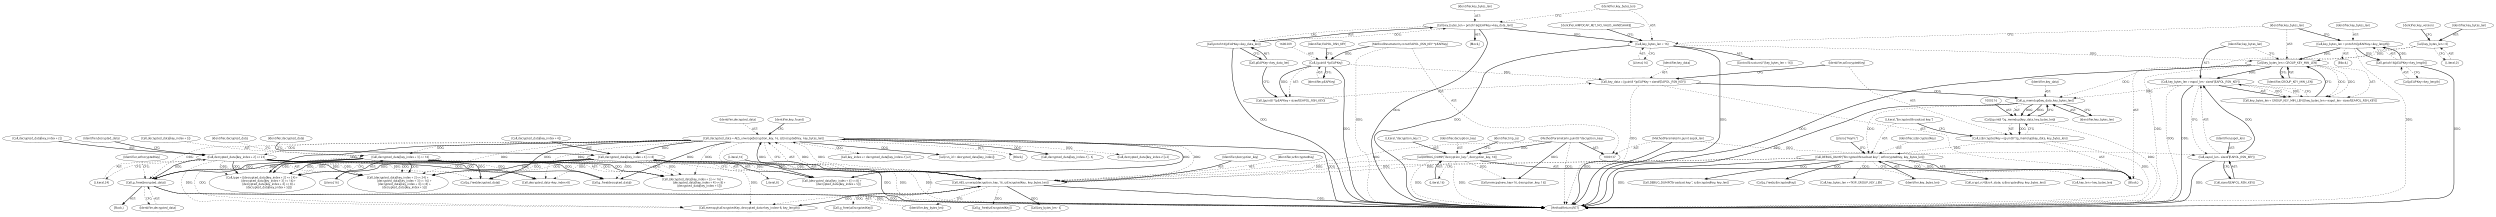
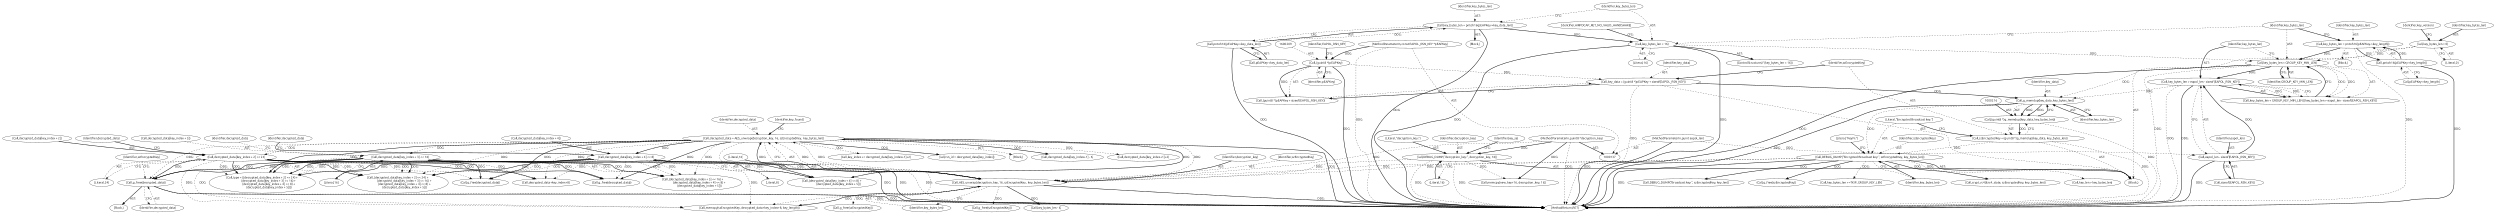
(1263, 84) -> (1466, 91)
(1506, 138) -> (1506, 138)
(921, 200) -> (921, 200)
